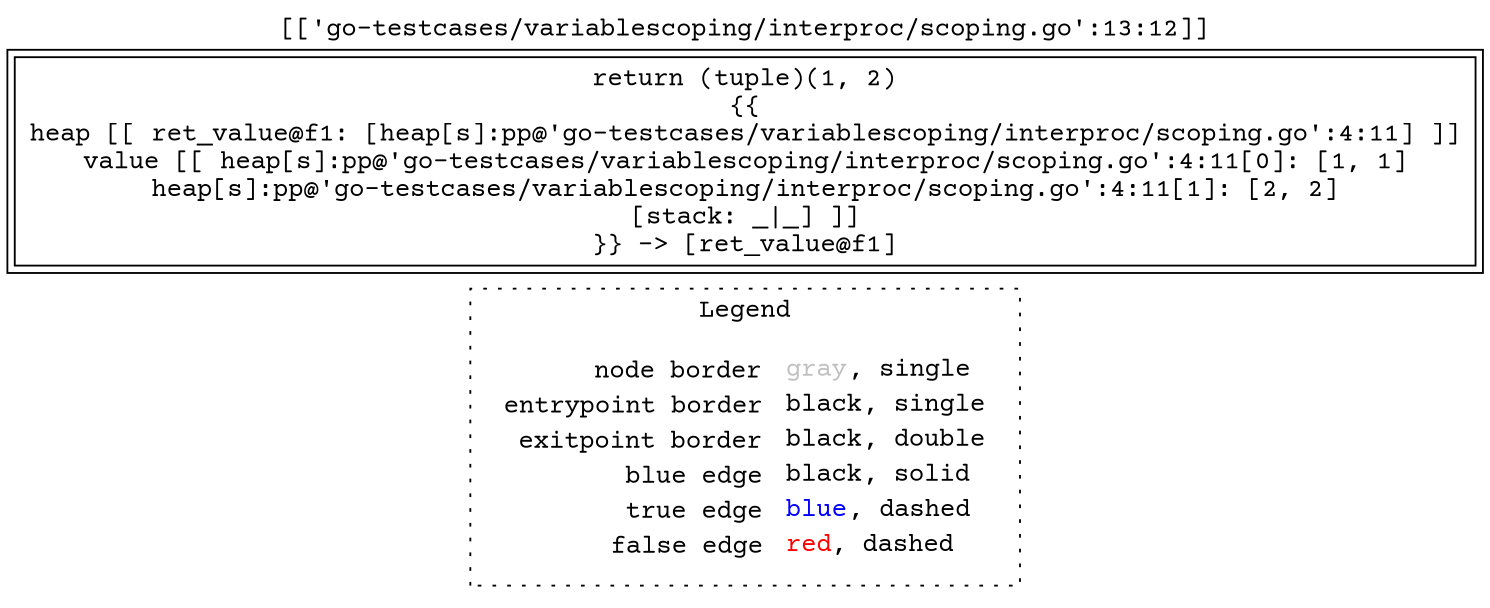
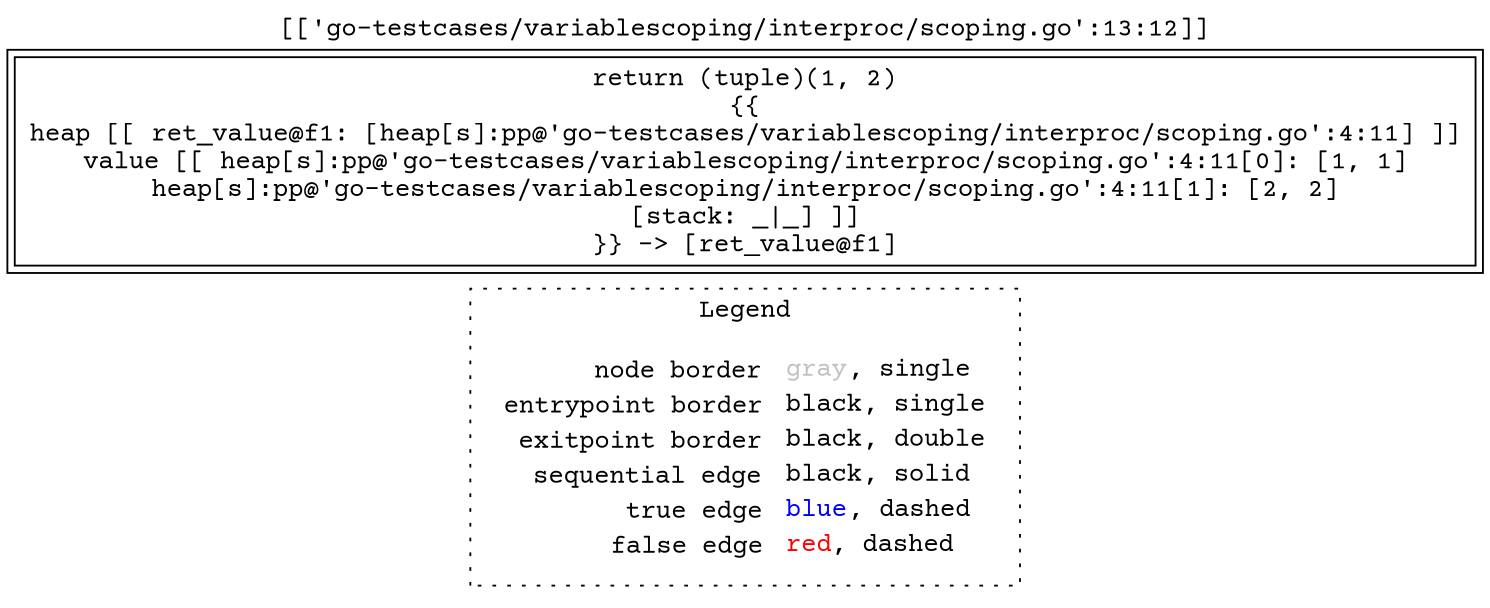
(702, 475) -> (656, 475)
